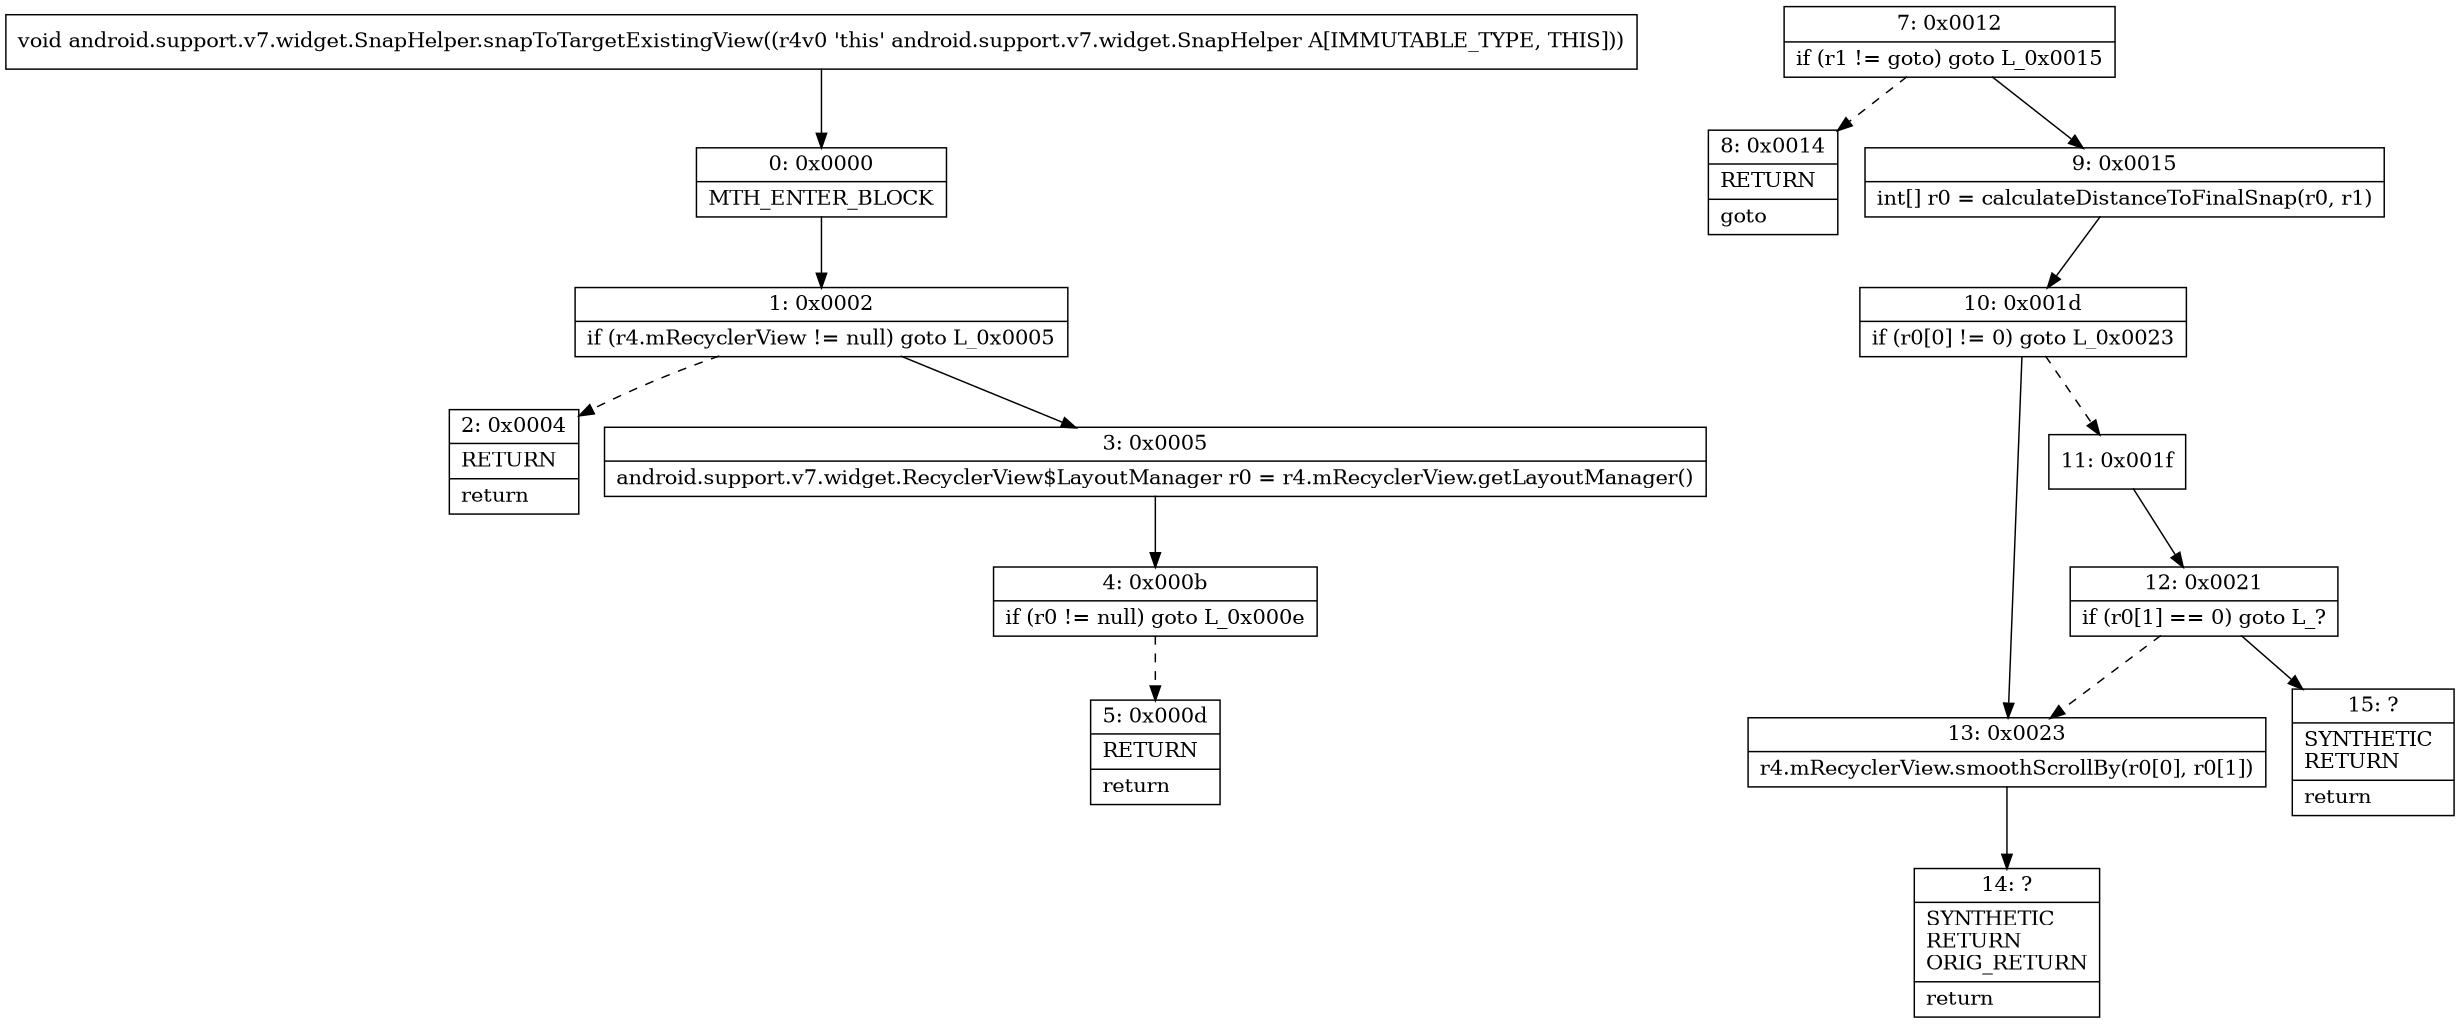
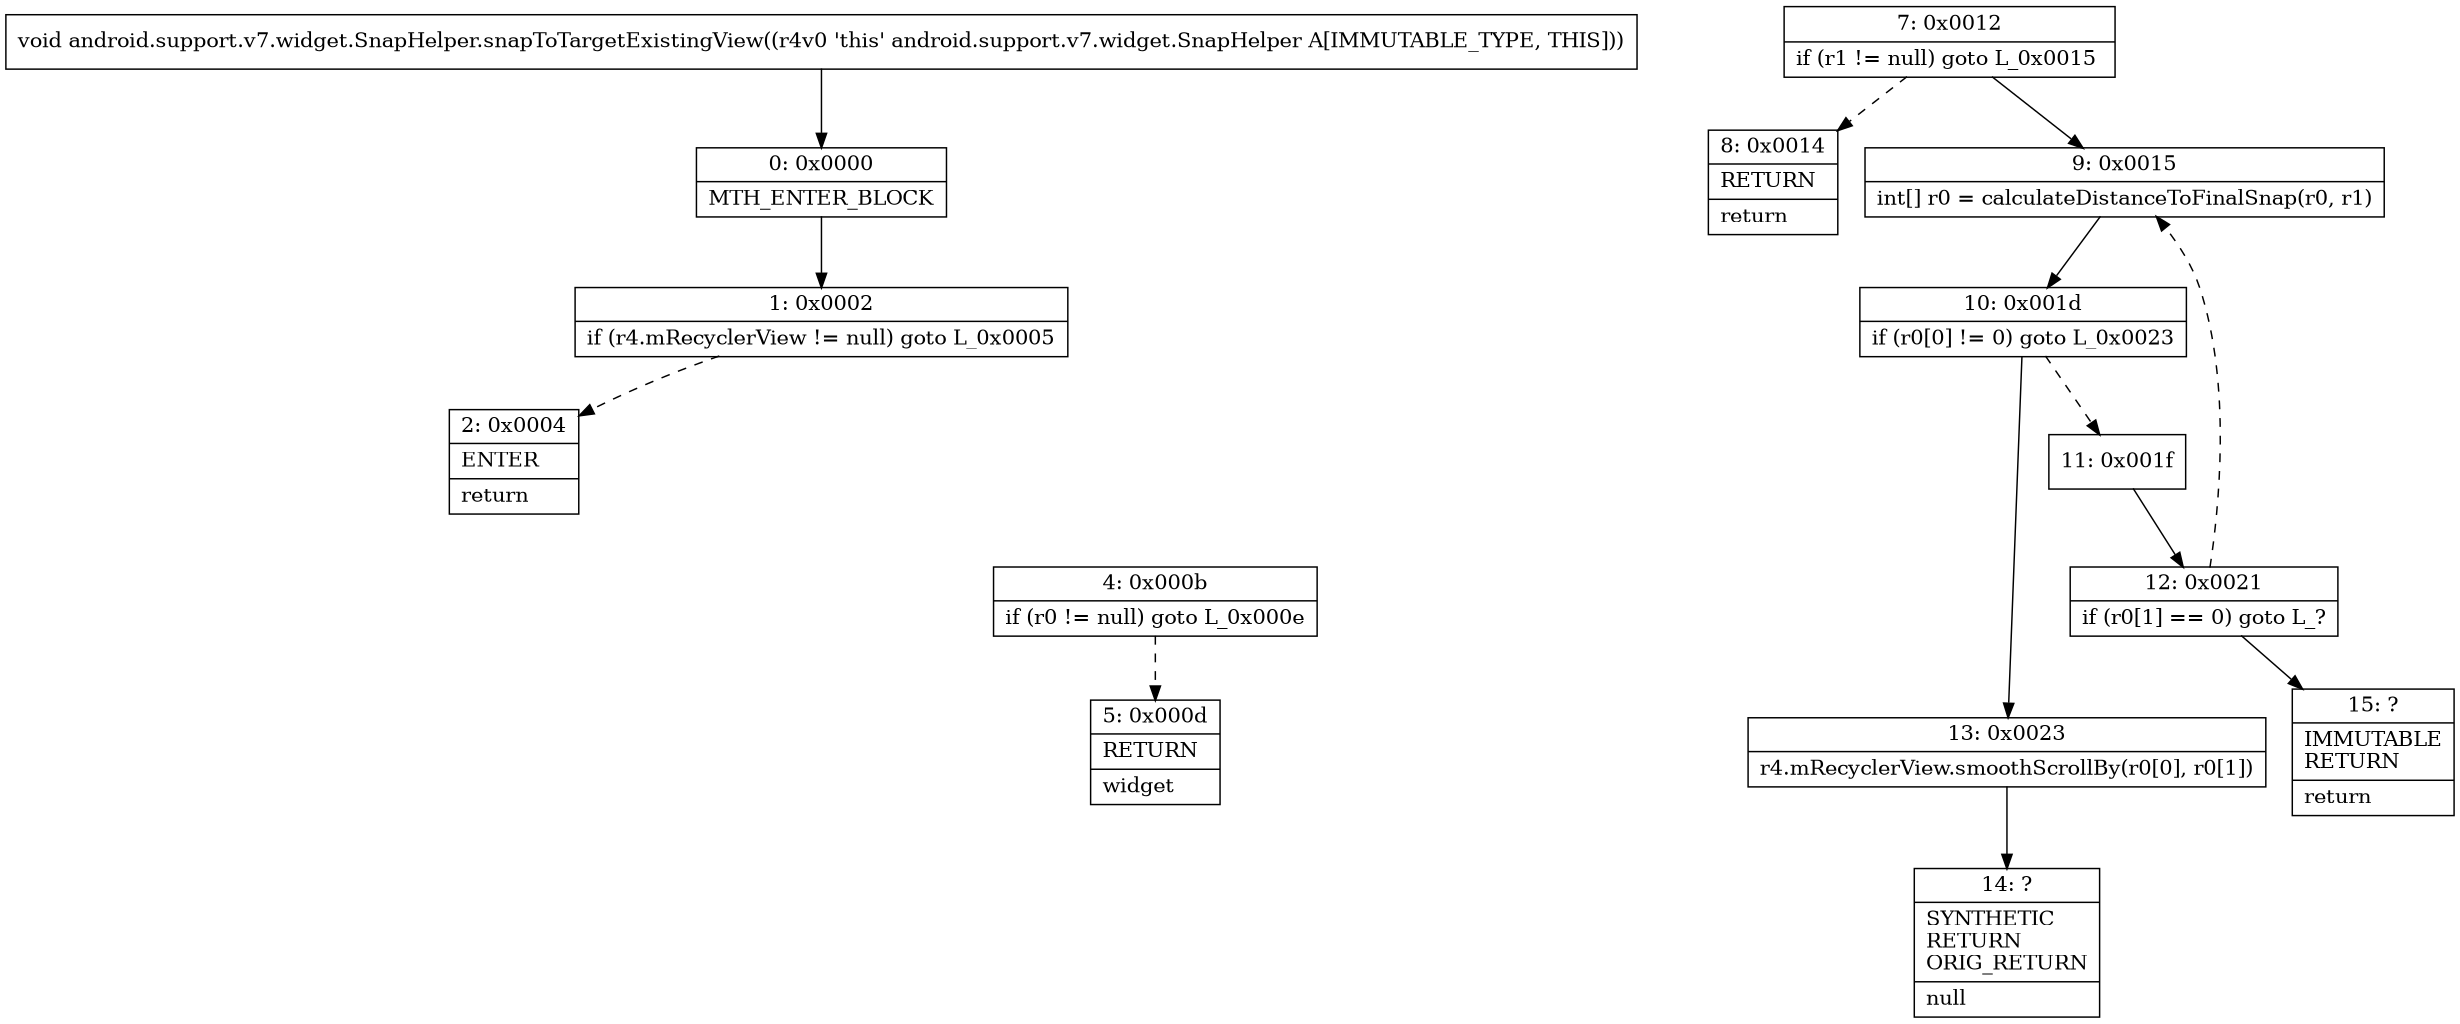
(1950, 59) -> (1947, 59)
(1744, 216) -> (1754, 216)
(509, 460) -> (500, 460)
(1155, 462) -> none
(2111, 672) -> (2219, 393)
(2369, 740) -> (2373, 740)
(1136, 786) -> (1138, 786)
(1960, 999) -> (1947, 999)
